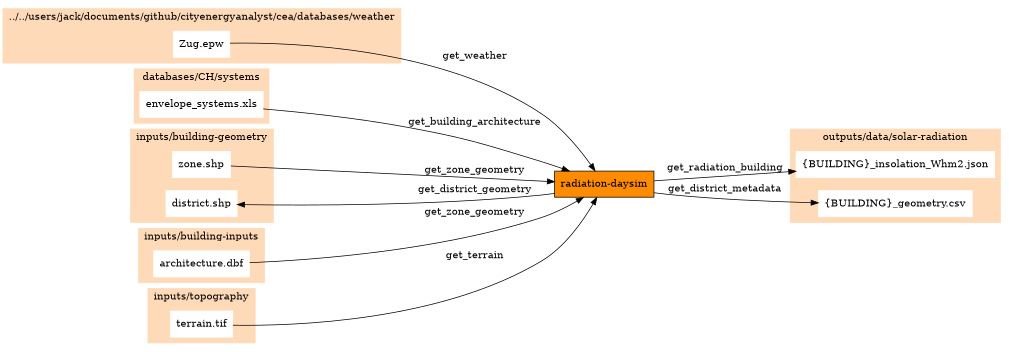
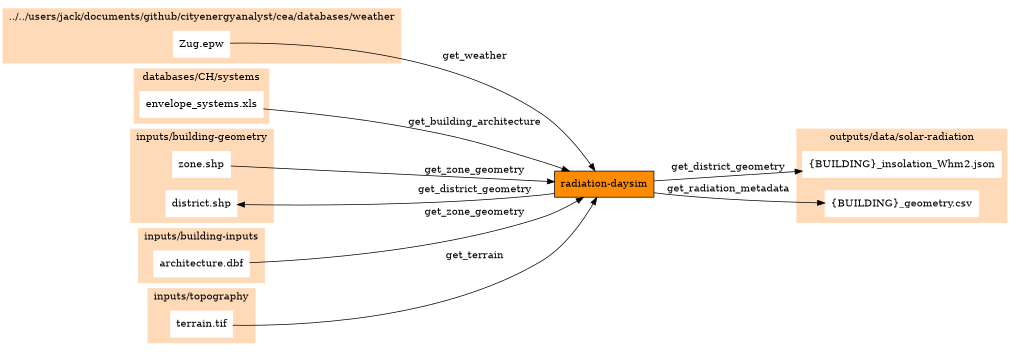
(725, 168) -> (728, 167)
(725, 189) -> (728, 189)
